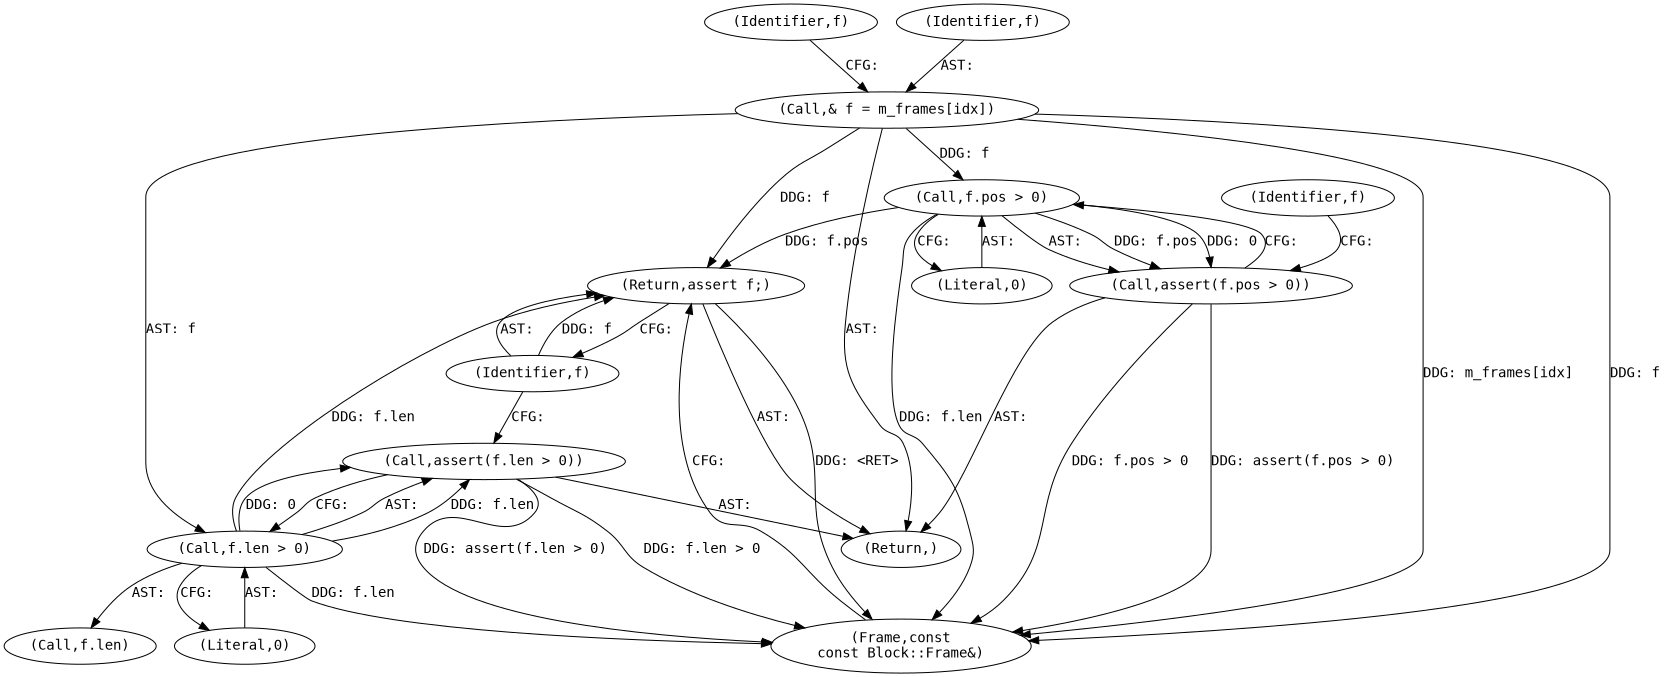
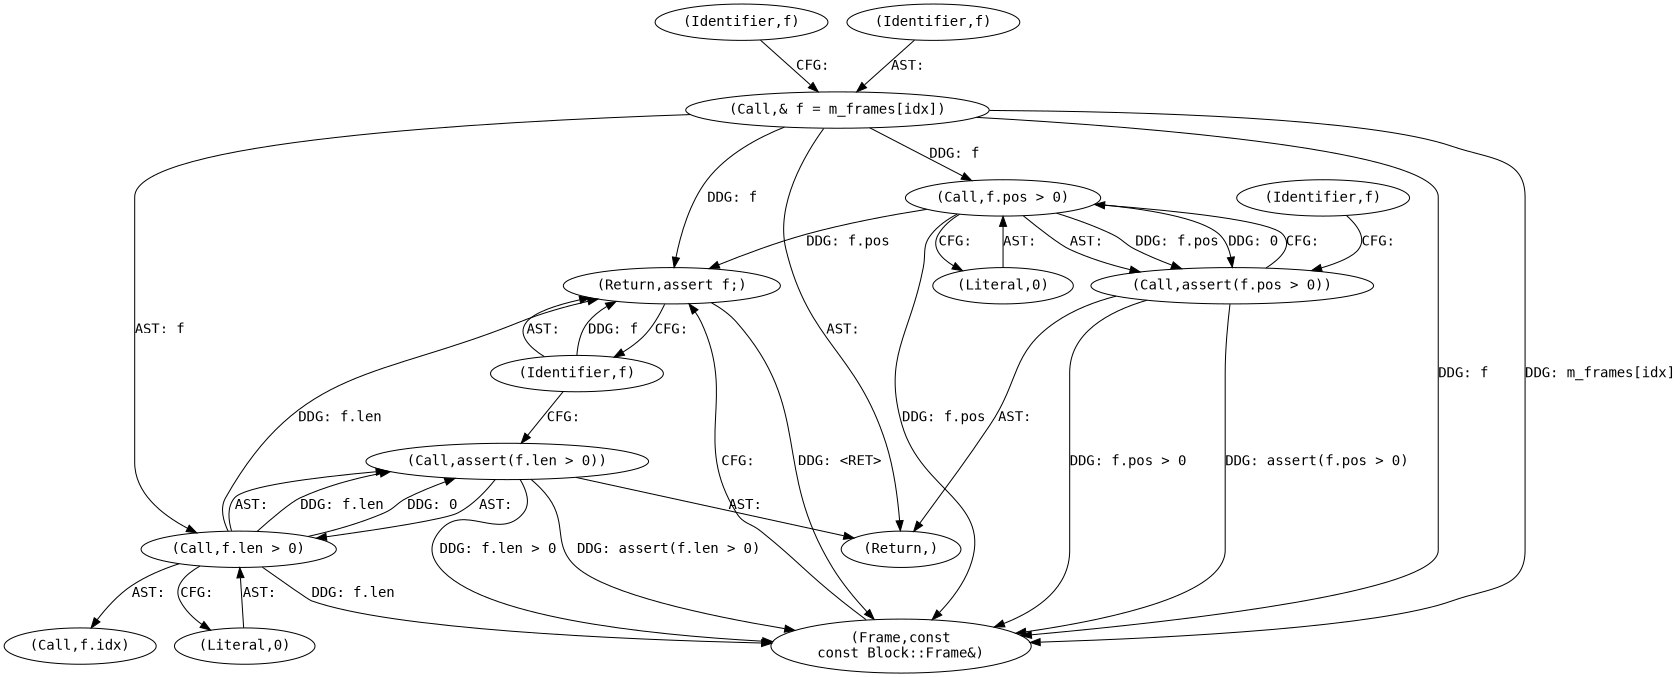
(941, 418) -> (944, 418)
(761, 433) -> none
(337, 505) -> (500, 505)
(80, 646) -> (80, 646)
